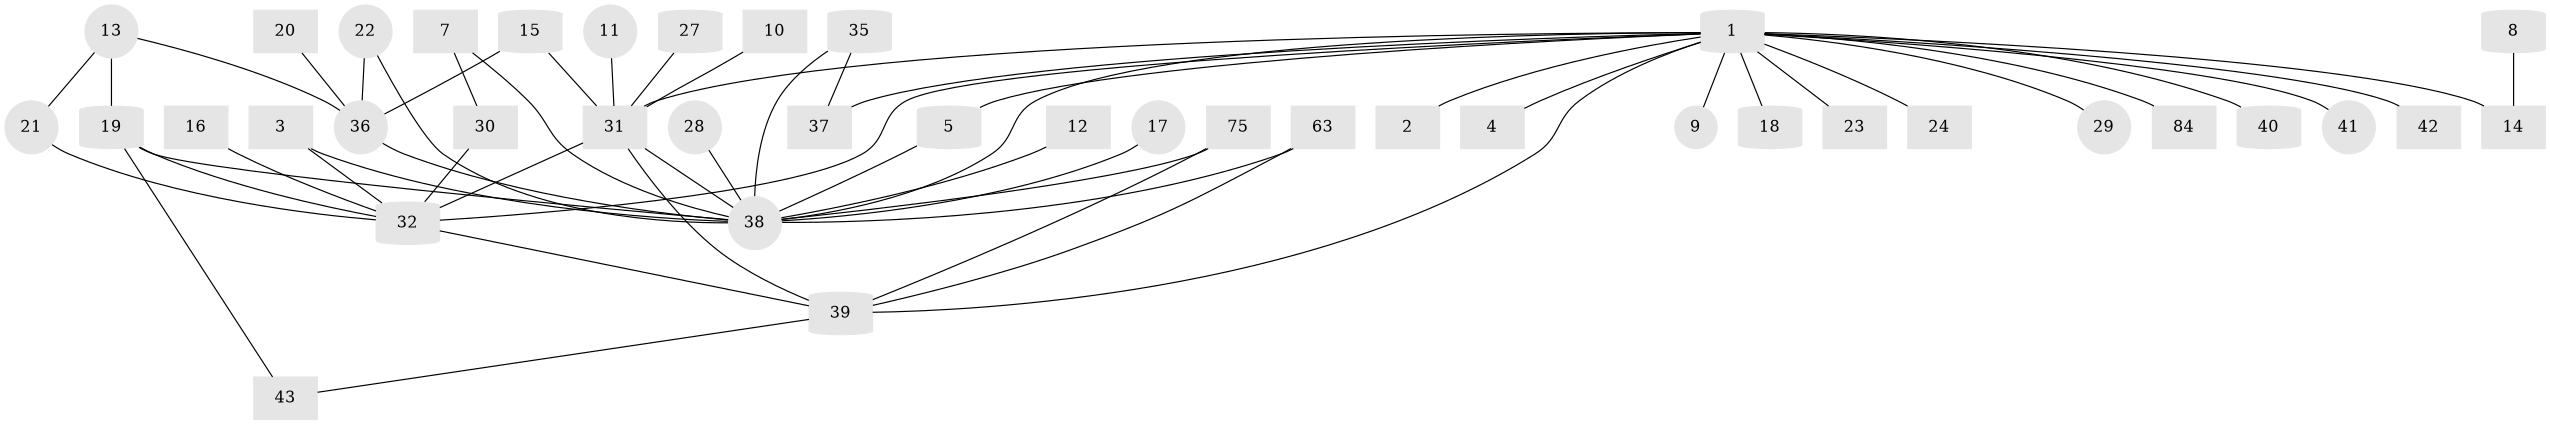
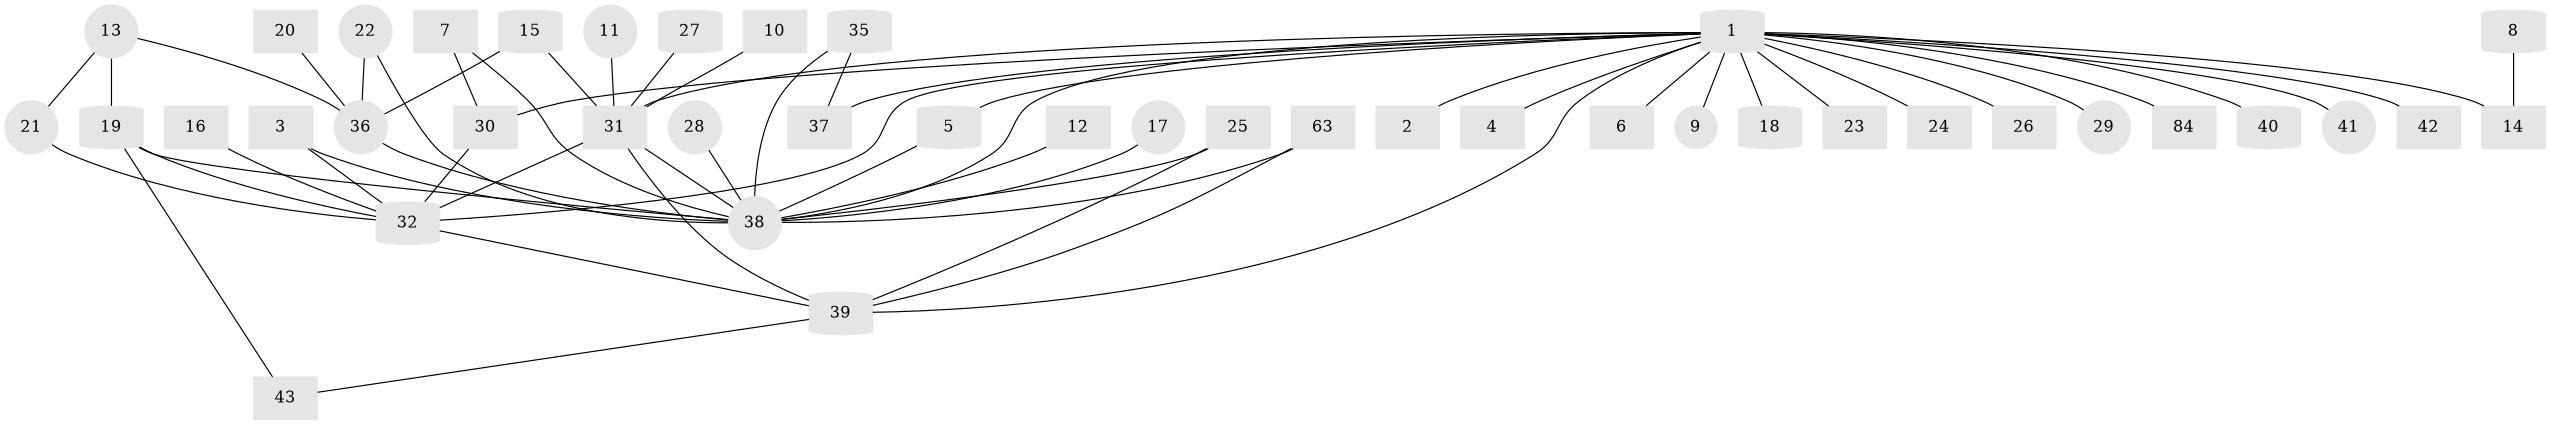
none -> (1107, 57)
(1238, 127) -> (1238, 127)
none -> (1622, 127)
none -> (2024, 127)
